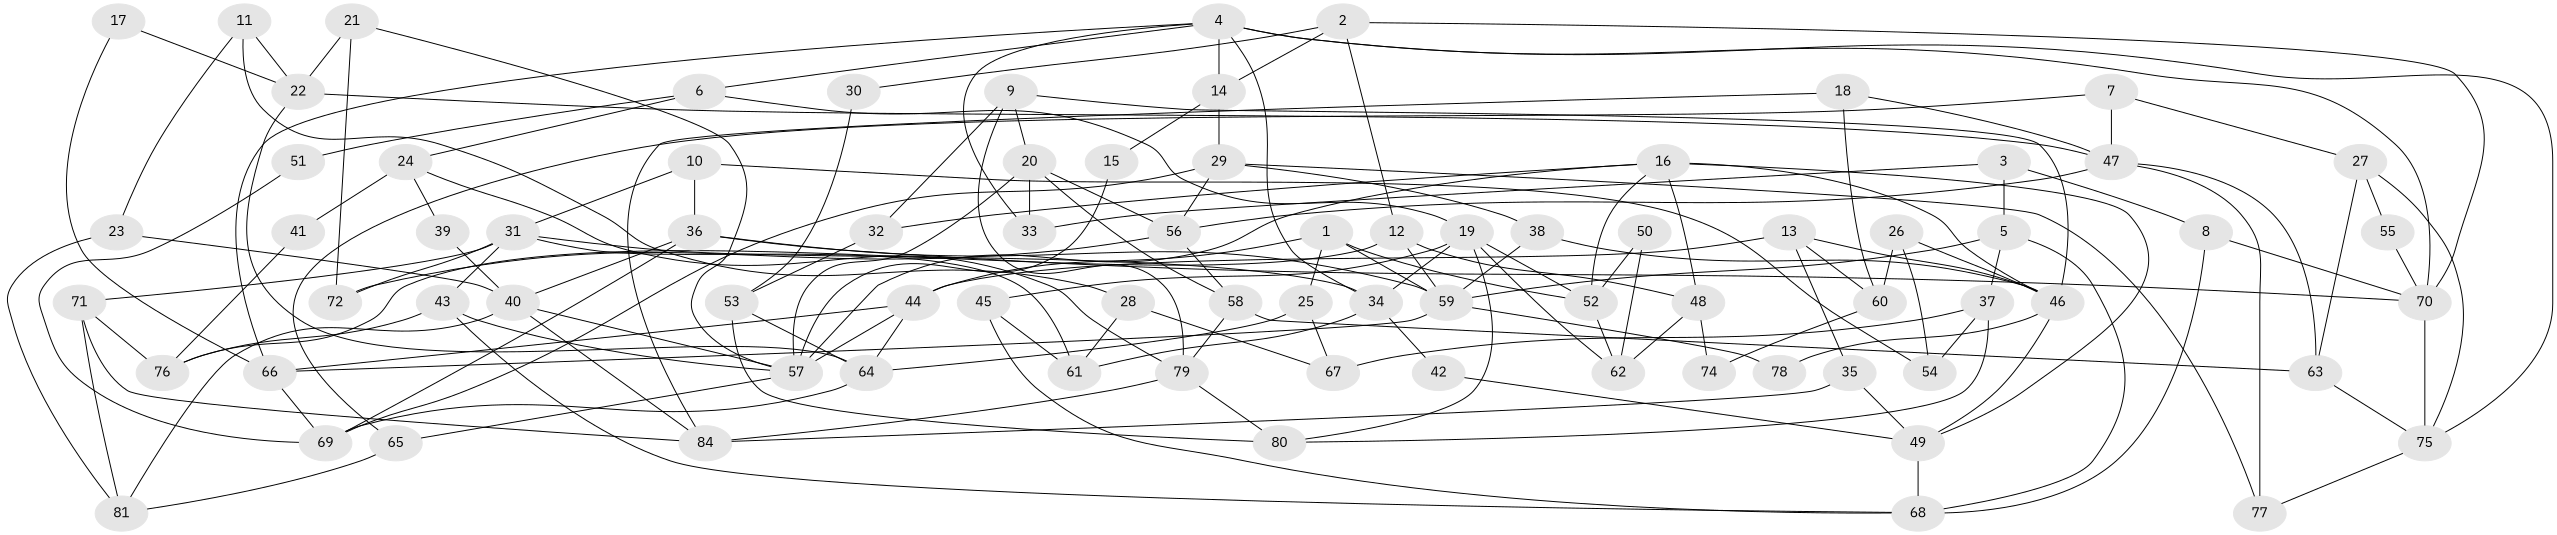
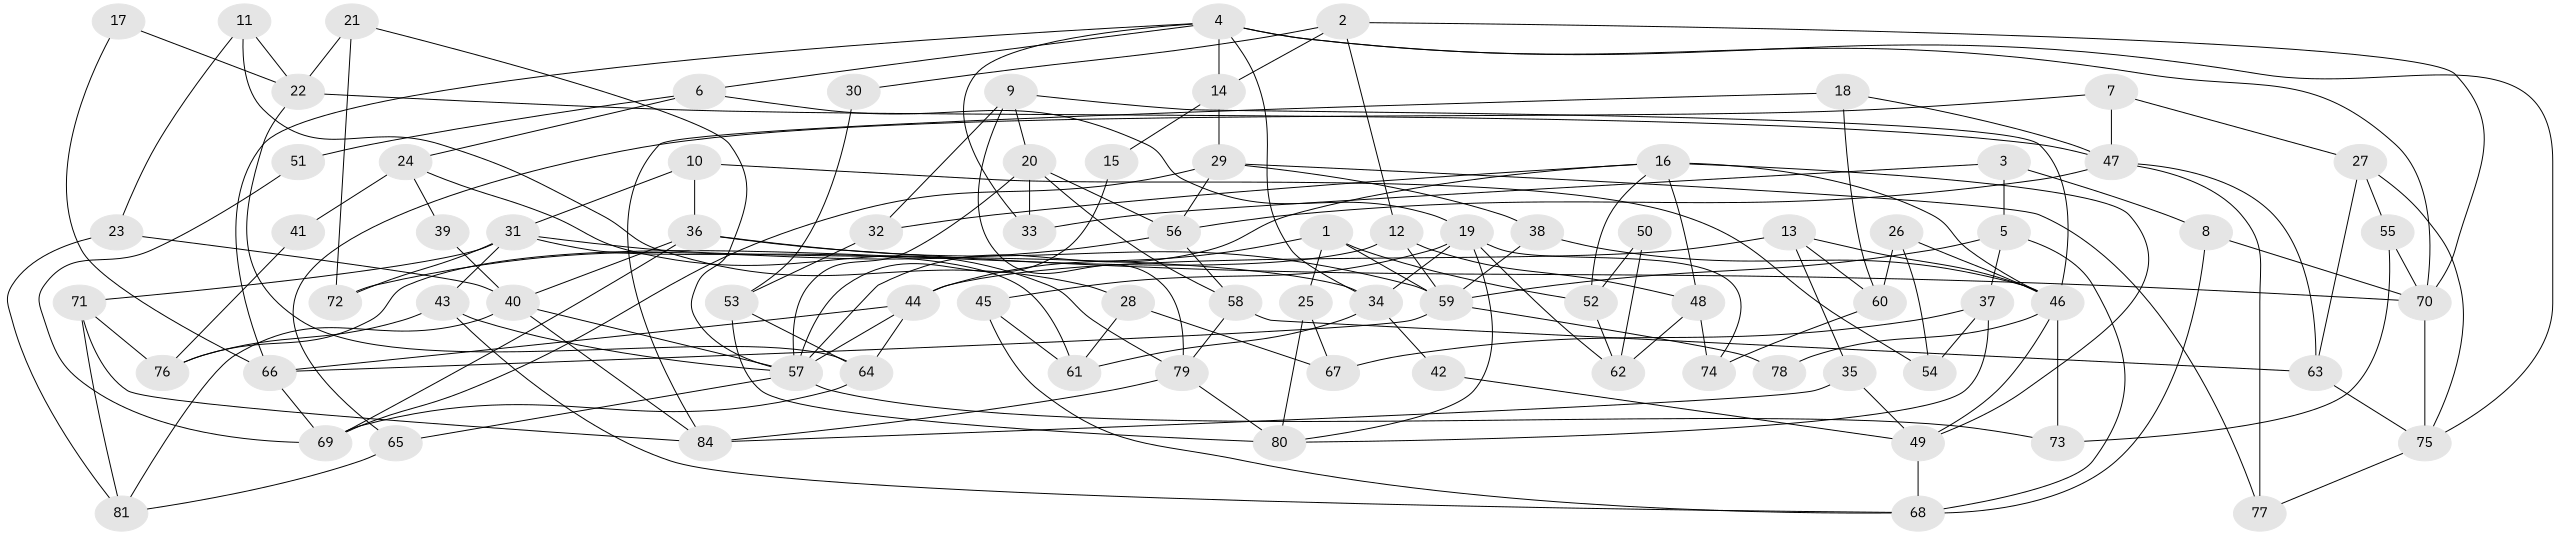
(1522, 264) -> (1684, 264)
(1081, 351) -> (1293, 373)
none -> (2058, 443)
